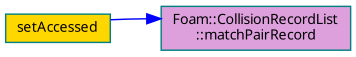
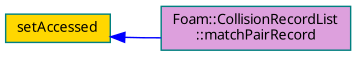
(129, 19) -> (143, 38)
